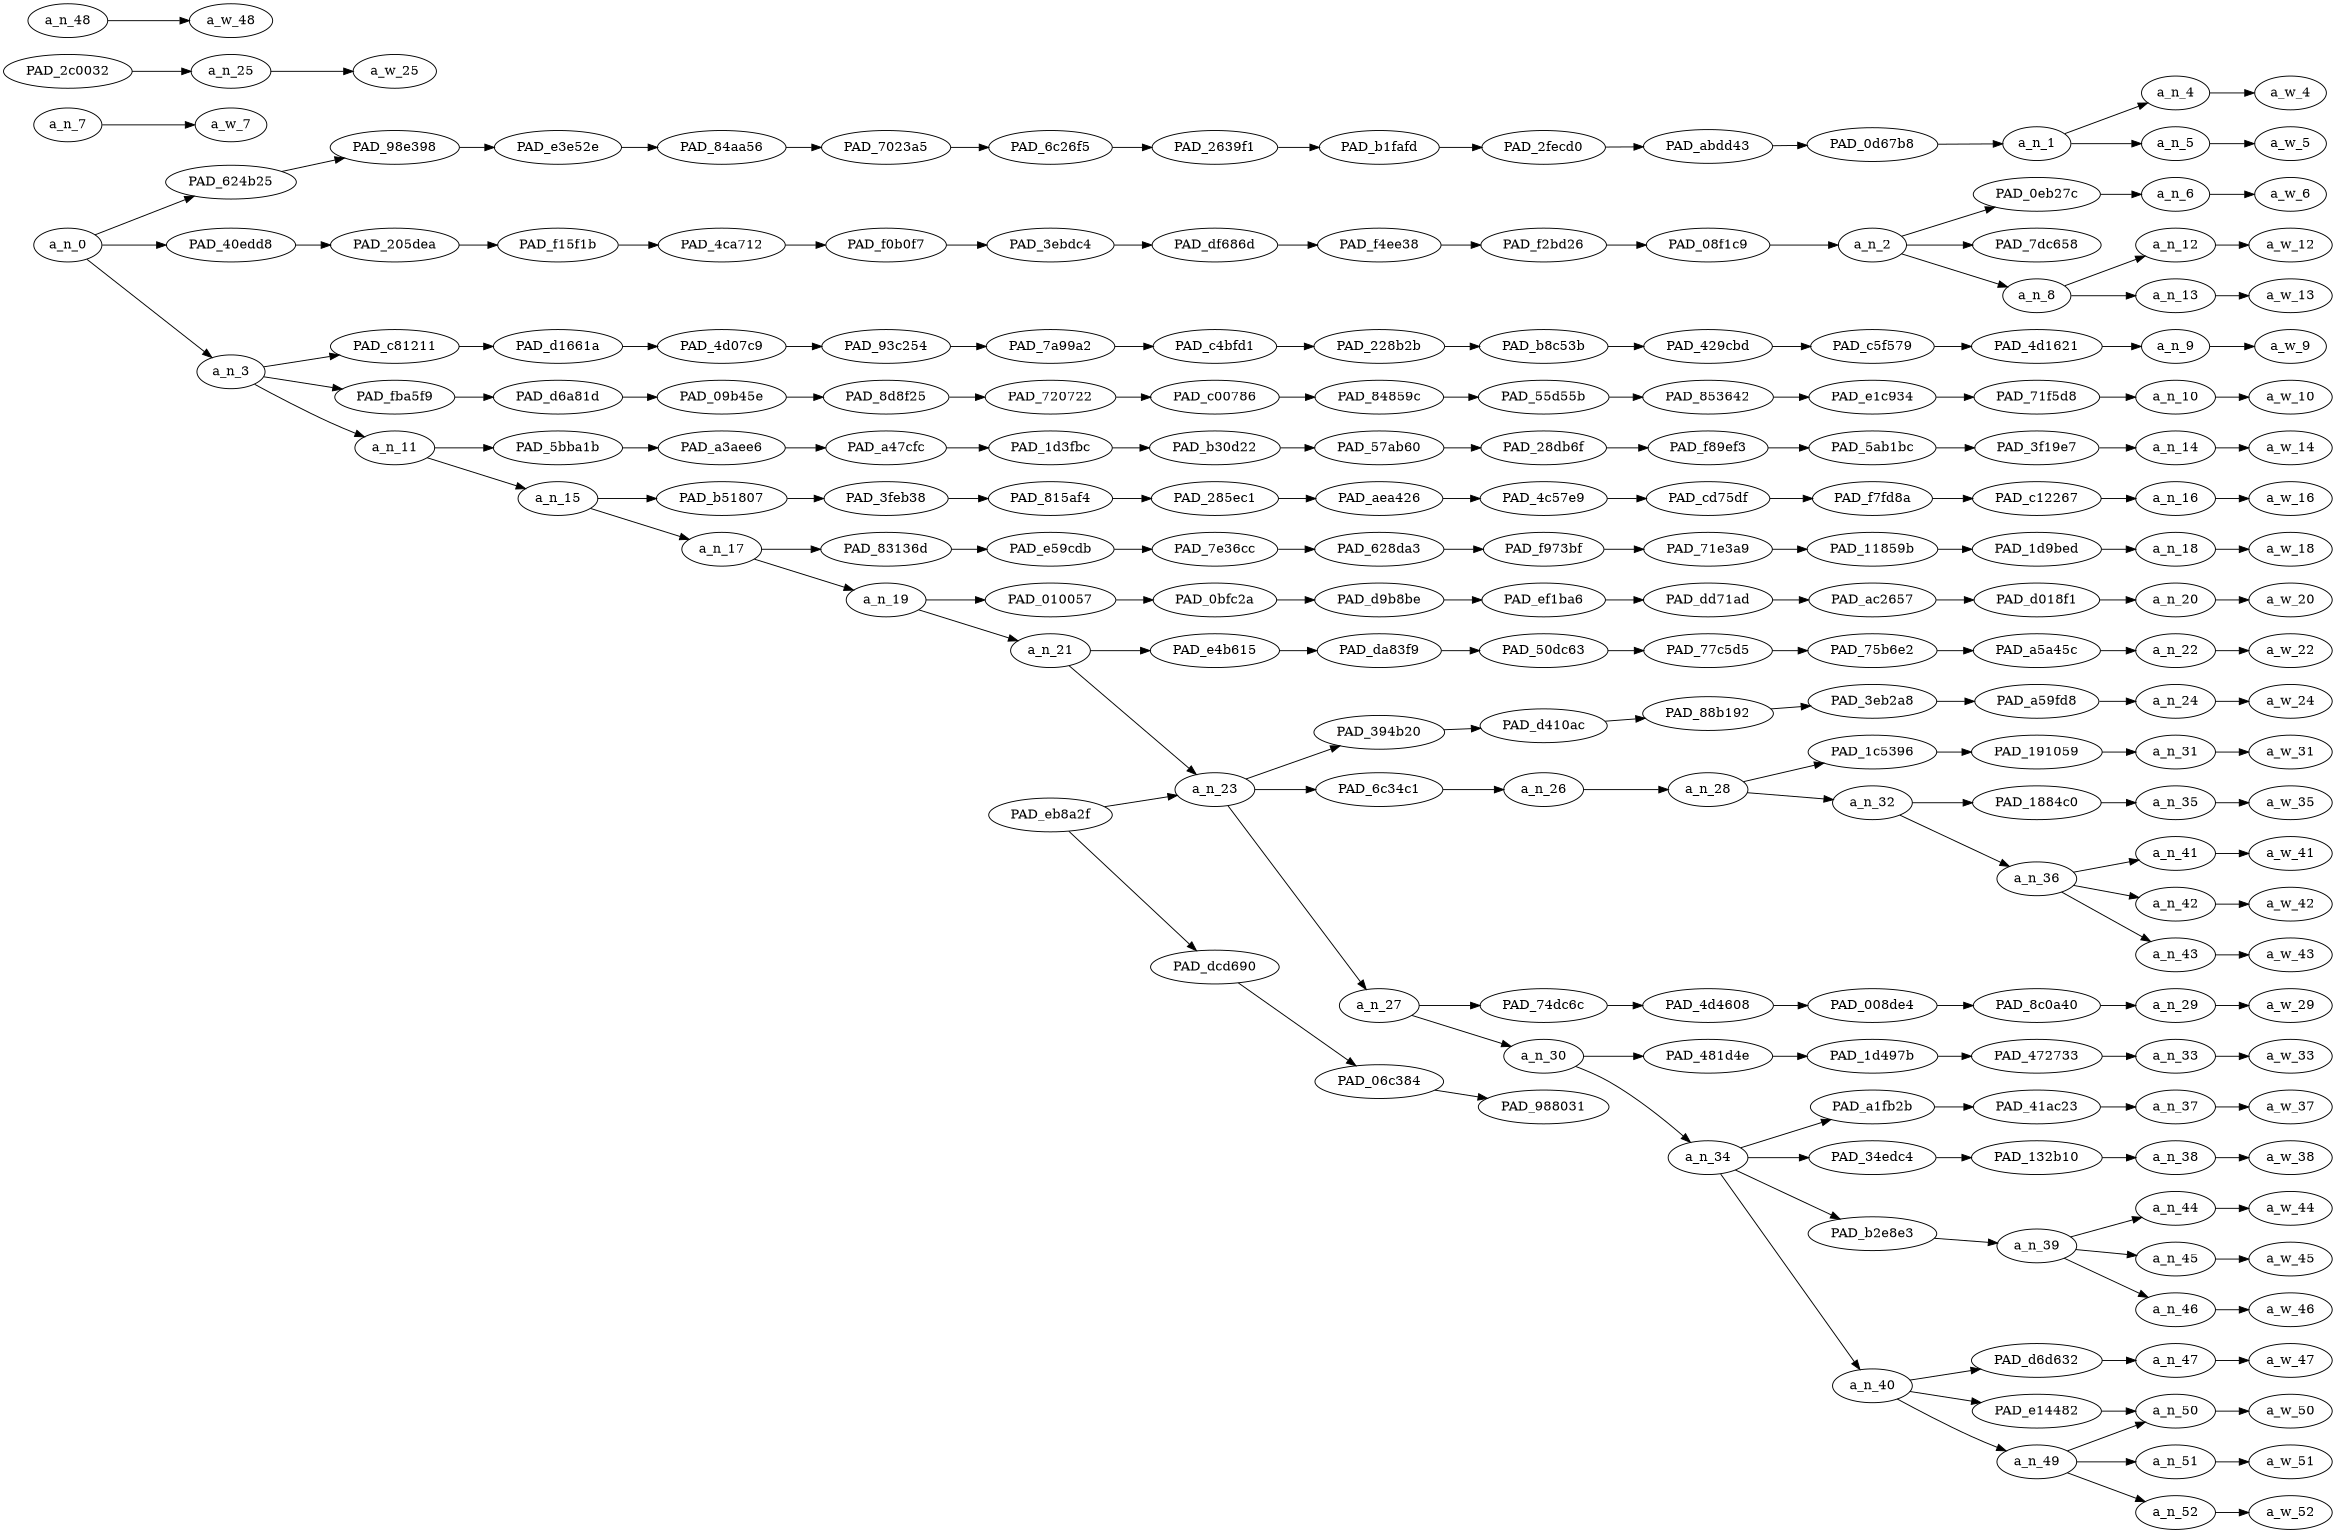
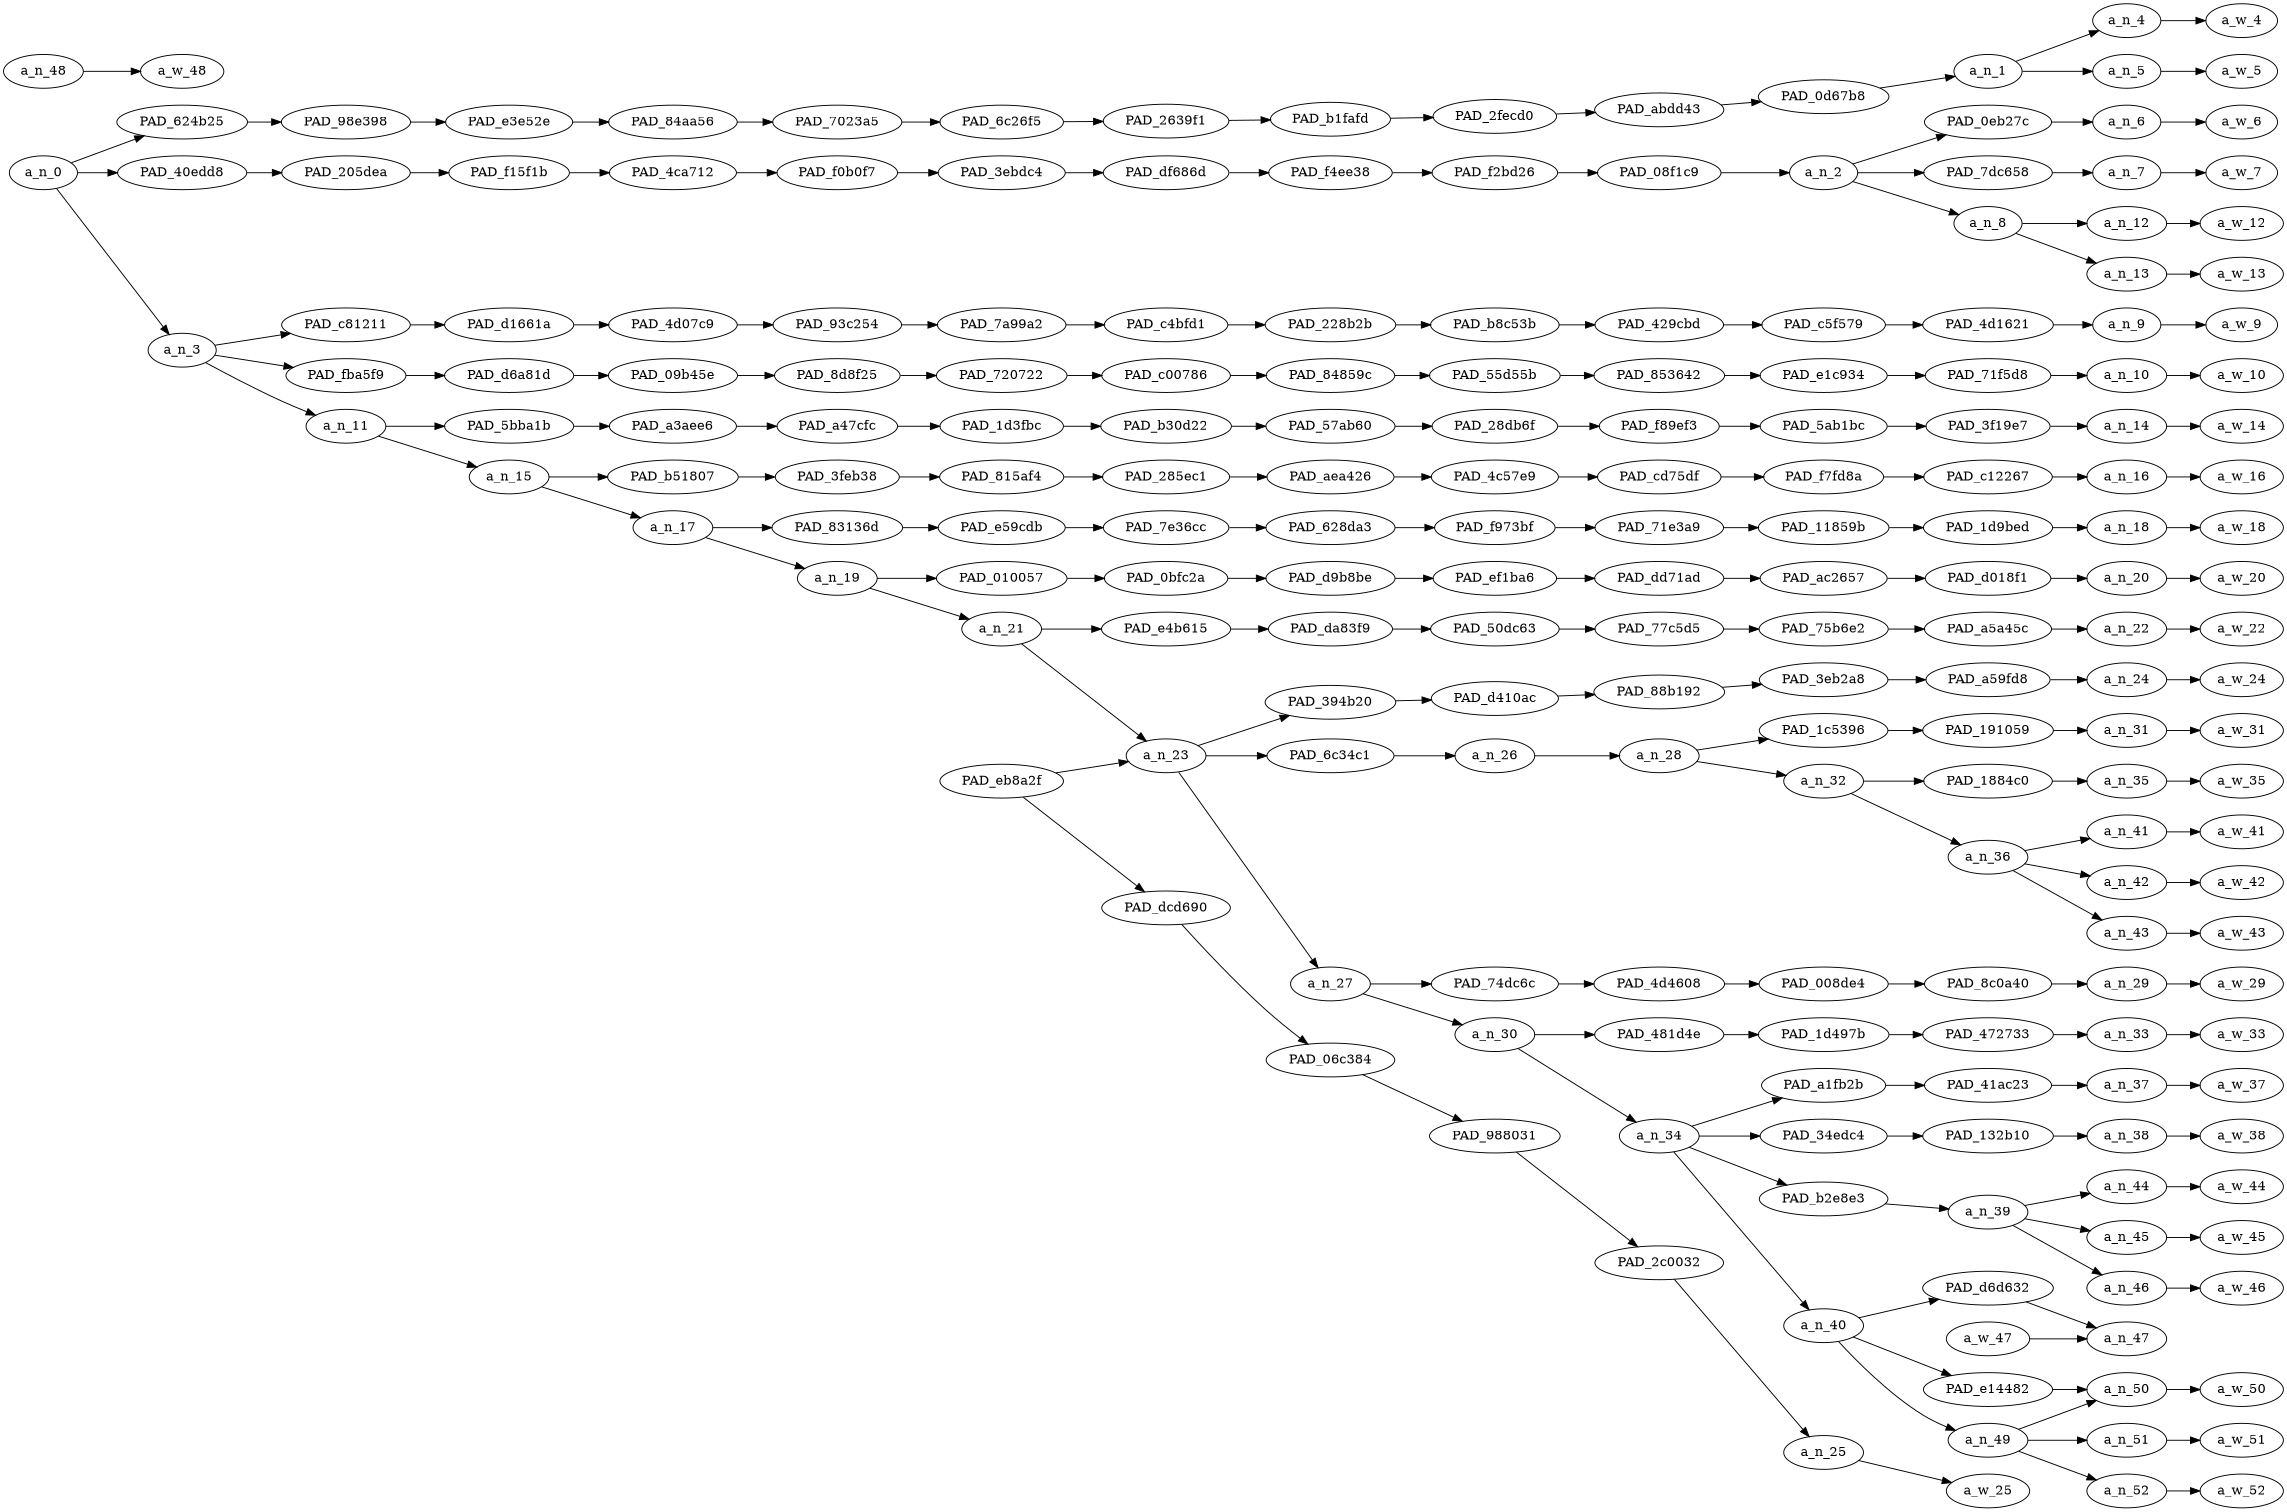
none -> (2068, 173)
none -> (1573, 1196)
(2227, 1360) -> (2053, 1339)
